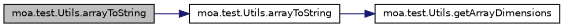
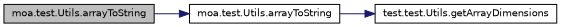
(467, 14) -> (466, 14)
